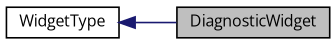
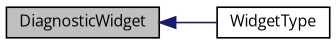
(156, 23) -> (196, 23)
